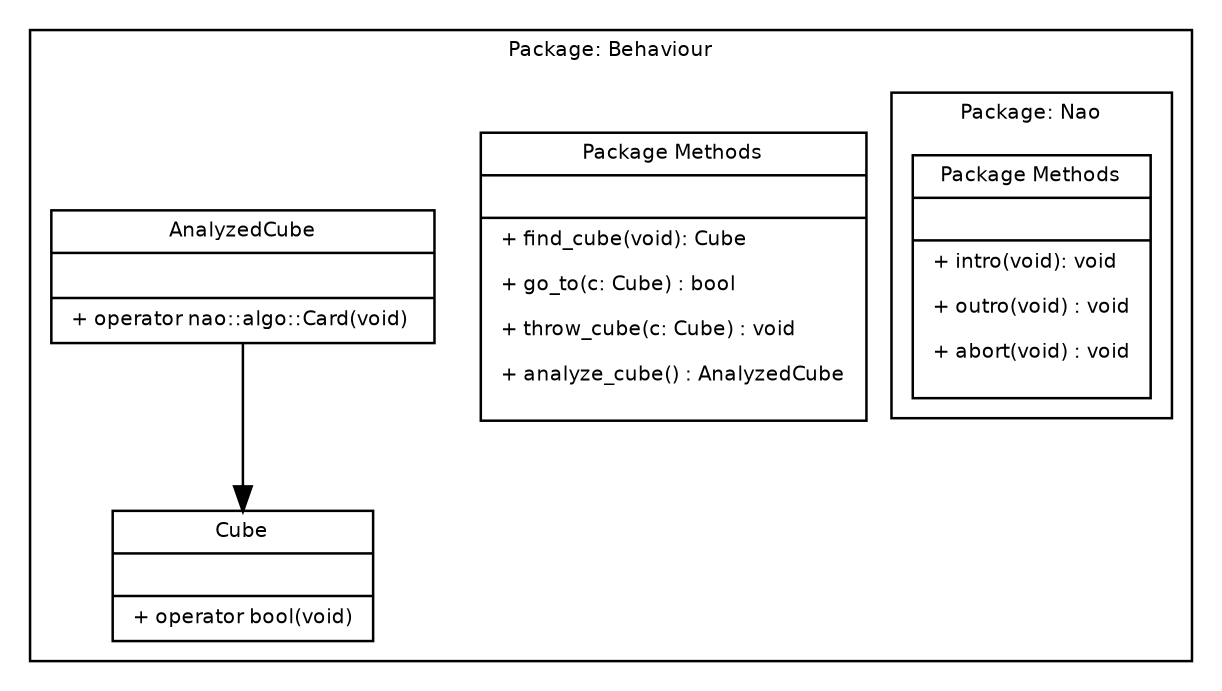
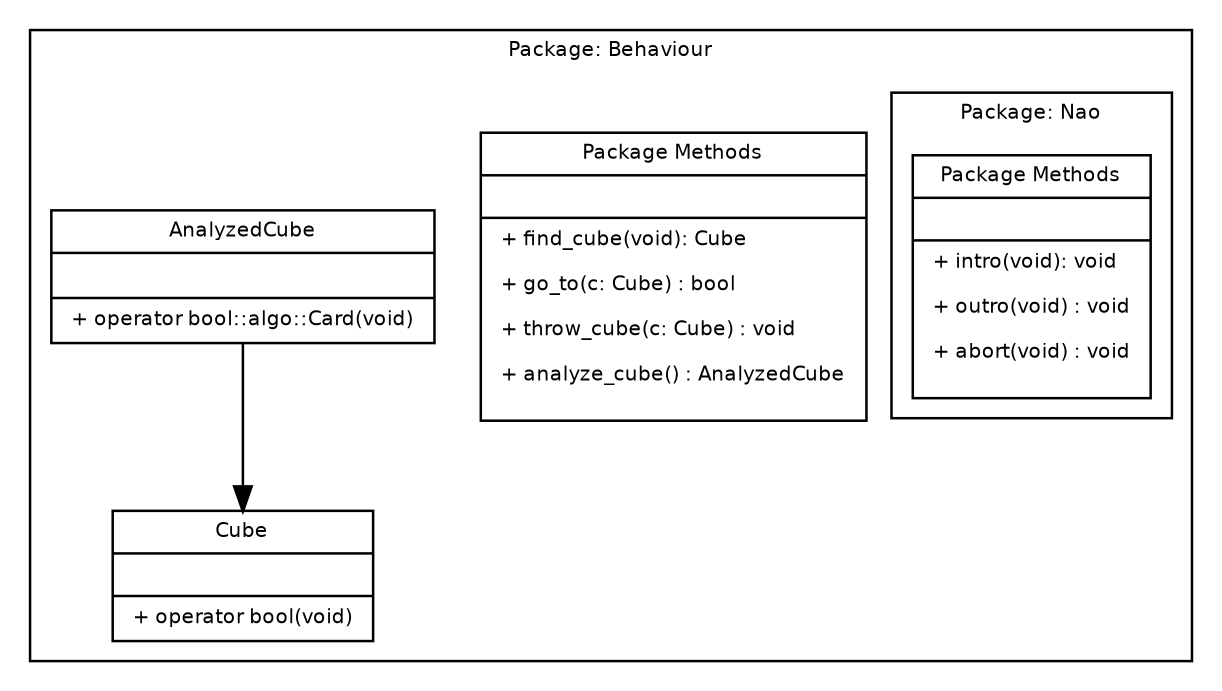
(240, 319) -> (243, 319)
